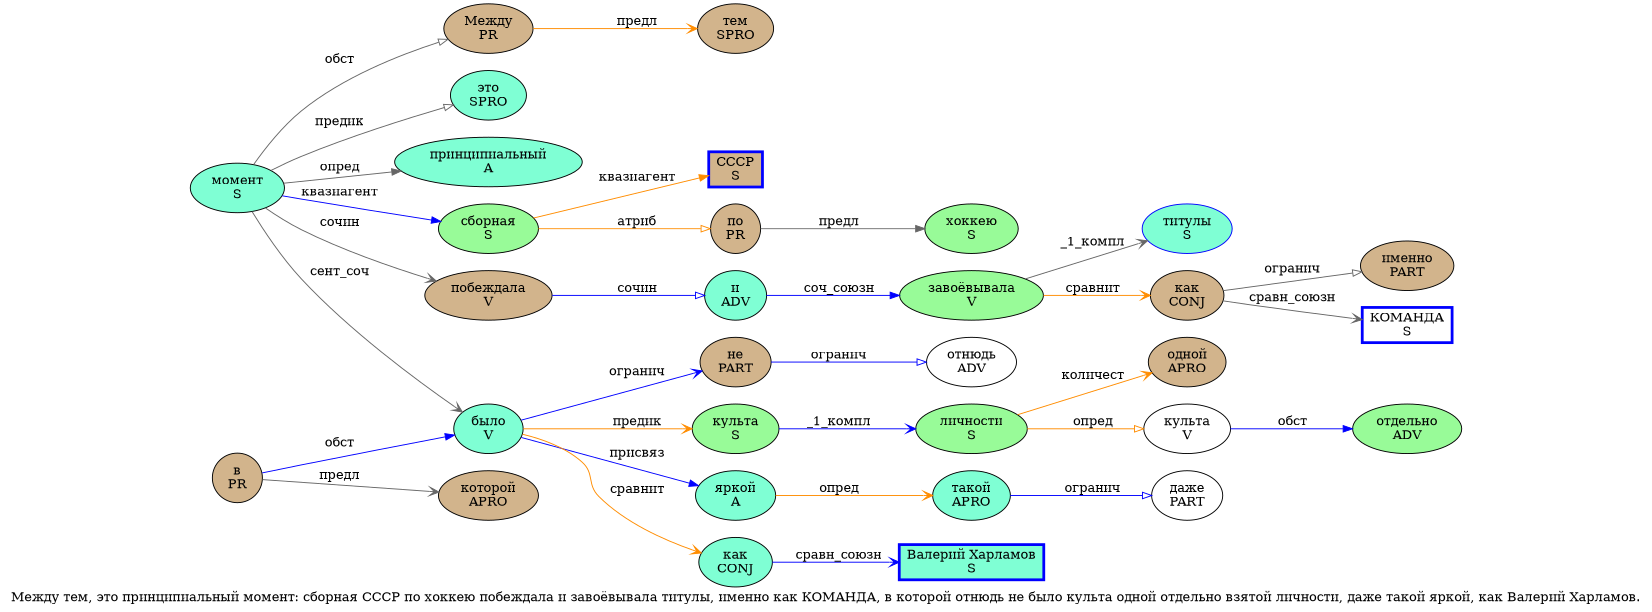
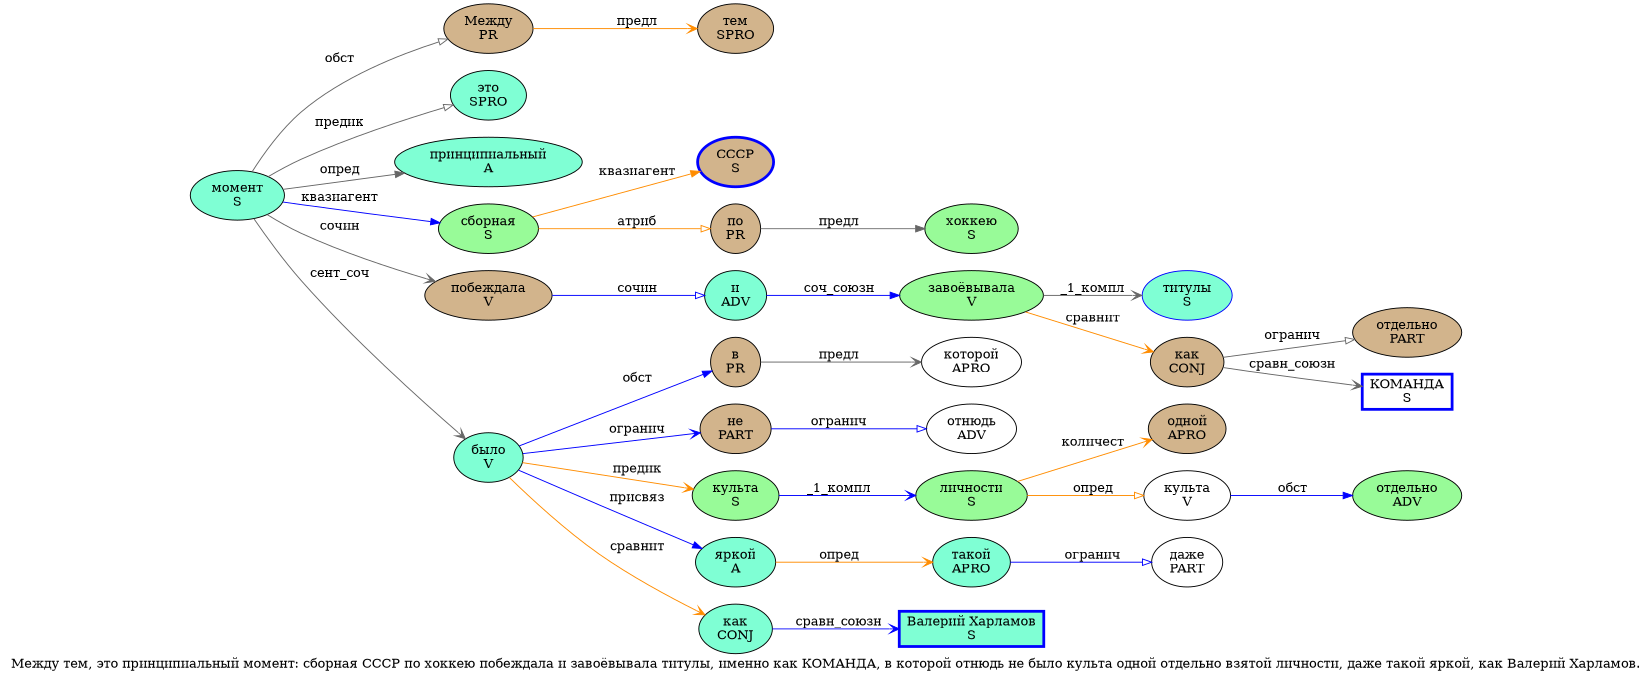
(736, 169) -> (736, 162)
(1407, 266) -> (1407, 332)
(354, 455) -> (611, 410)
(488, 495) -> (972, 362)
